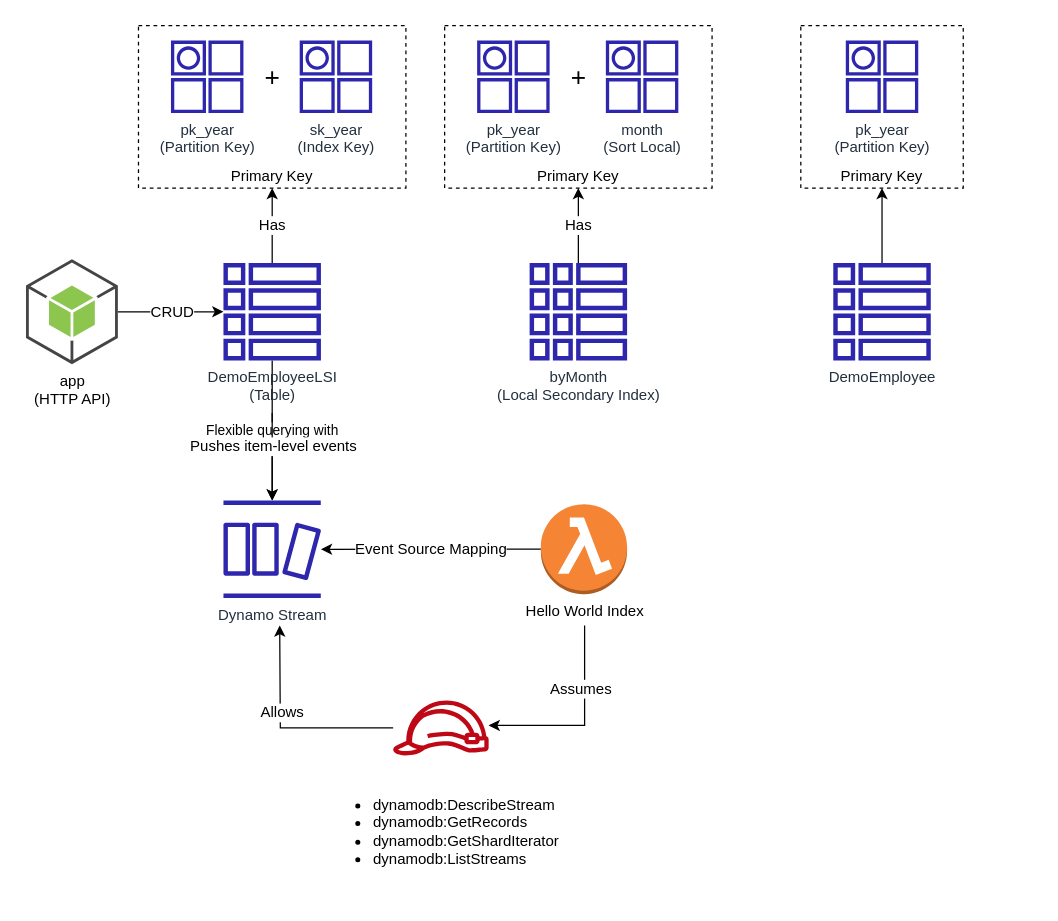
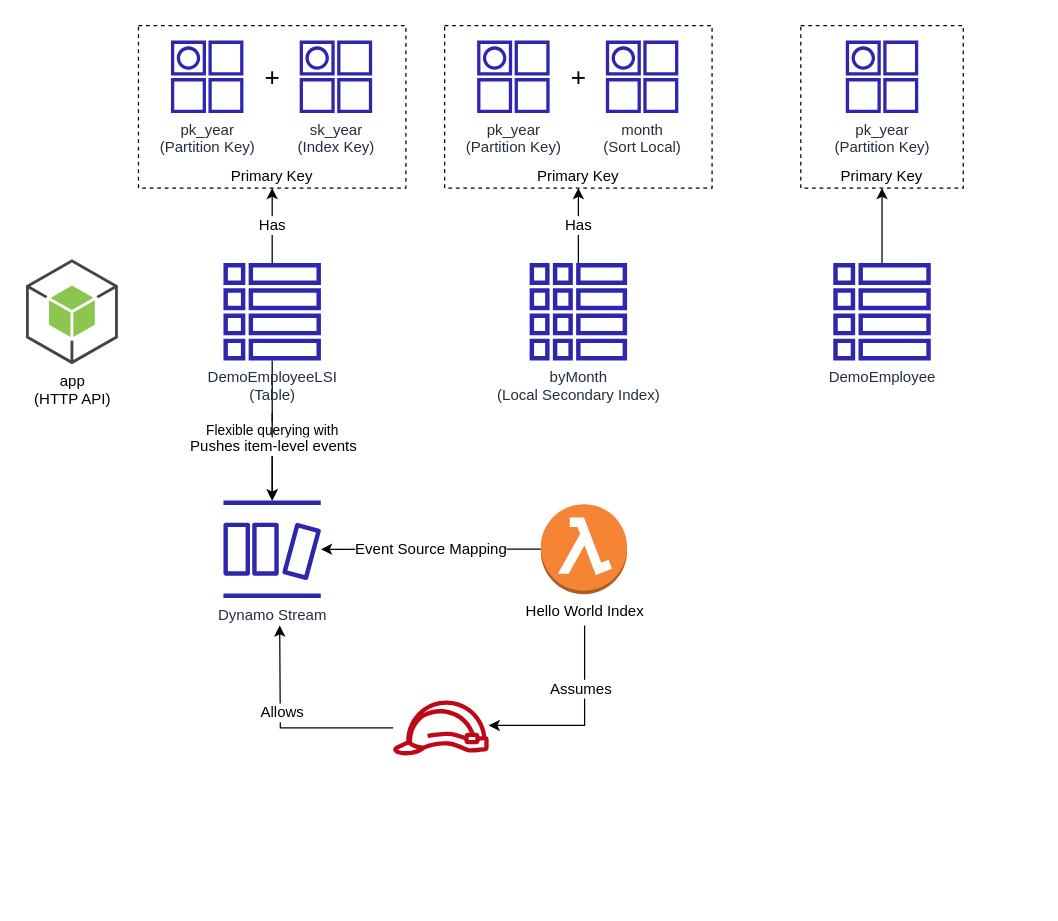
(166, 312) -> none
(441, 832) -> none
